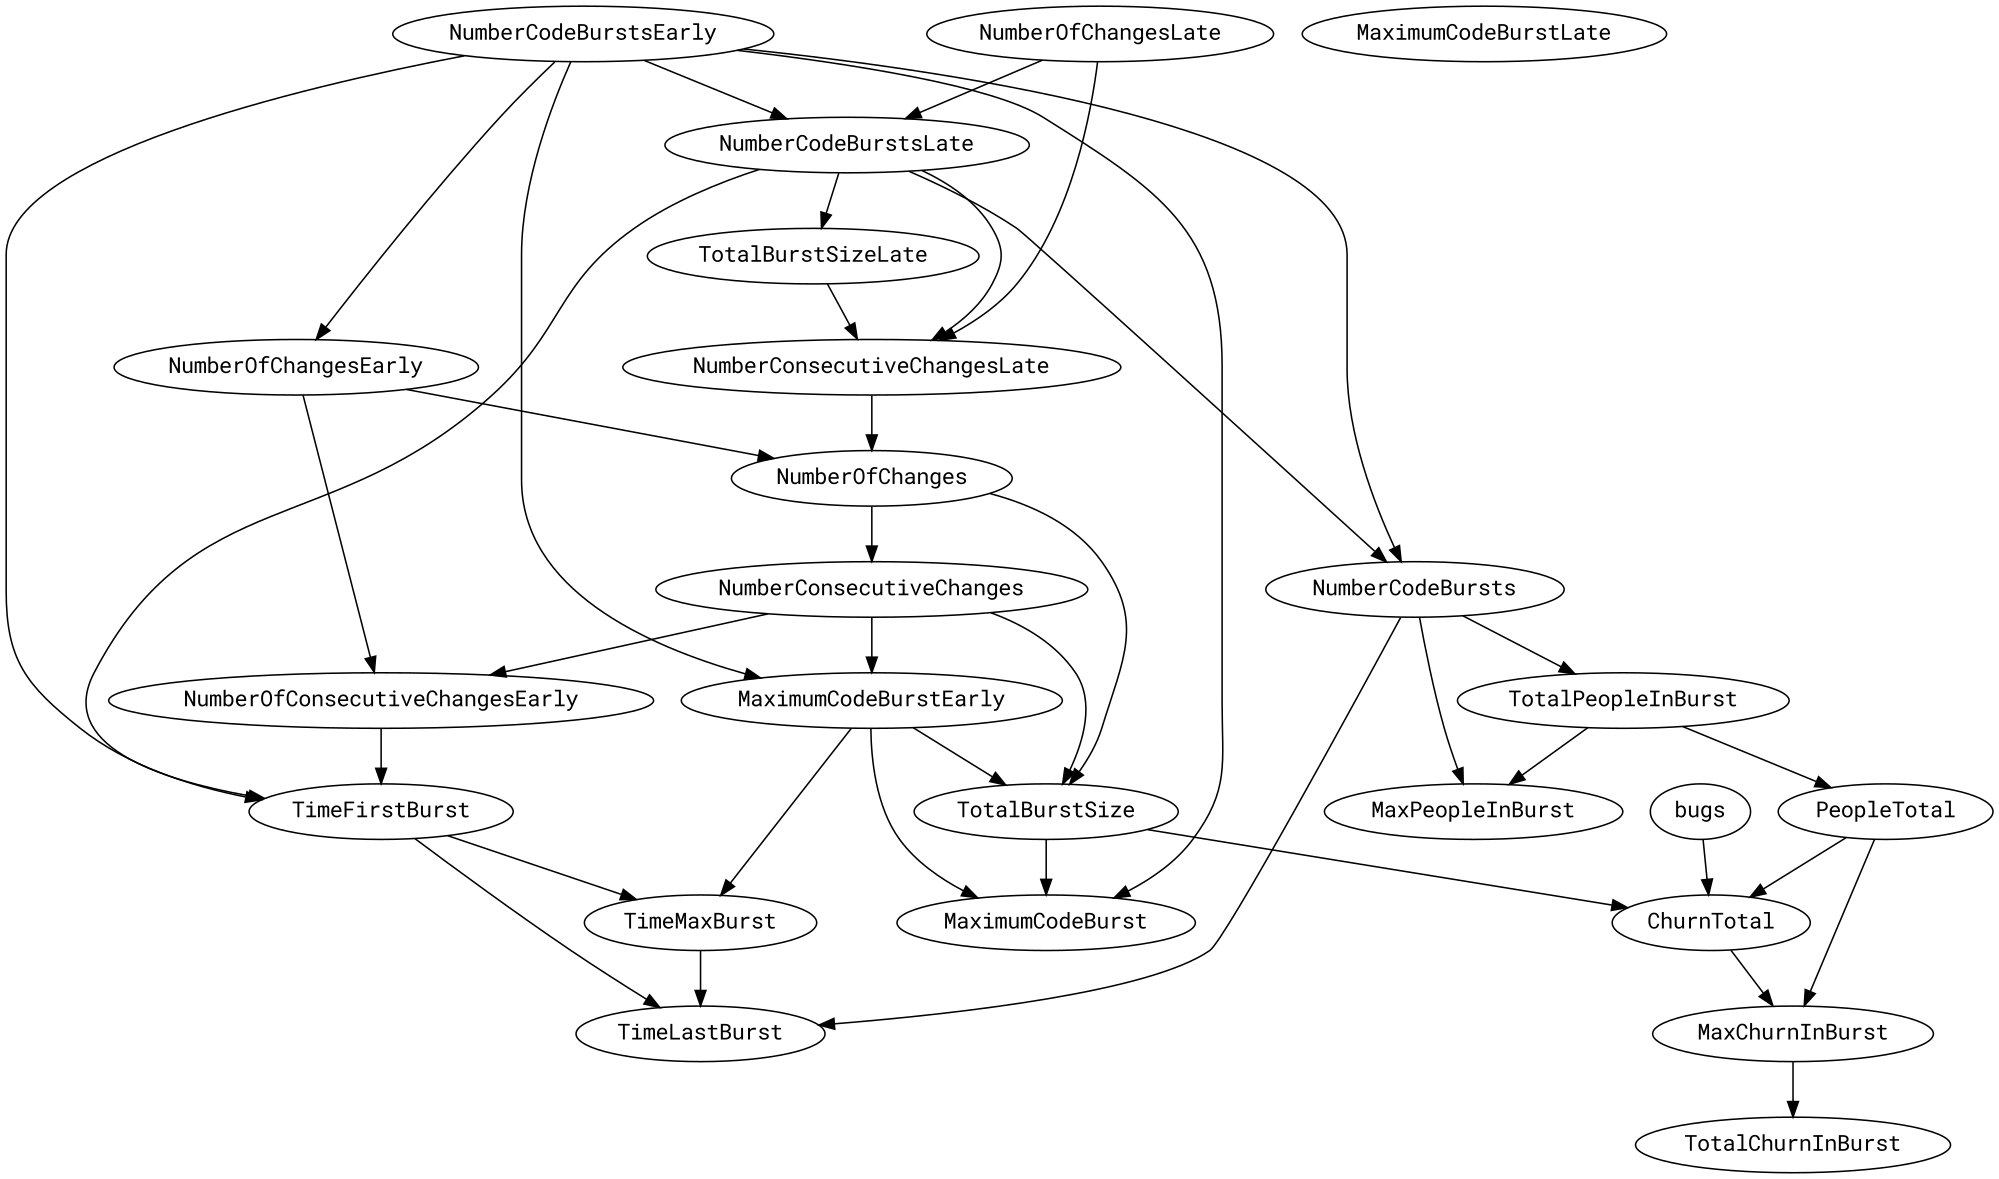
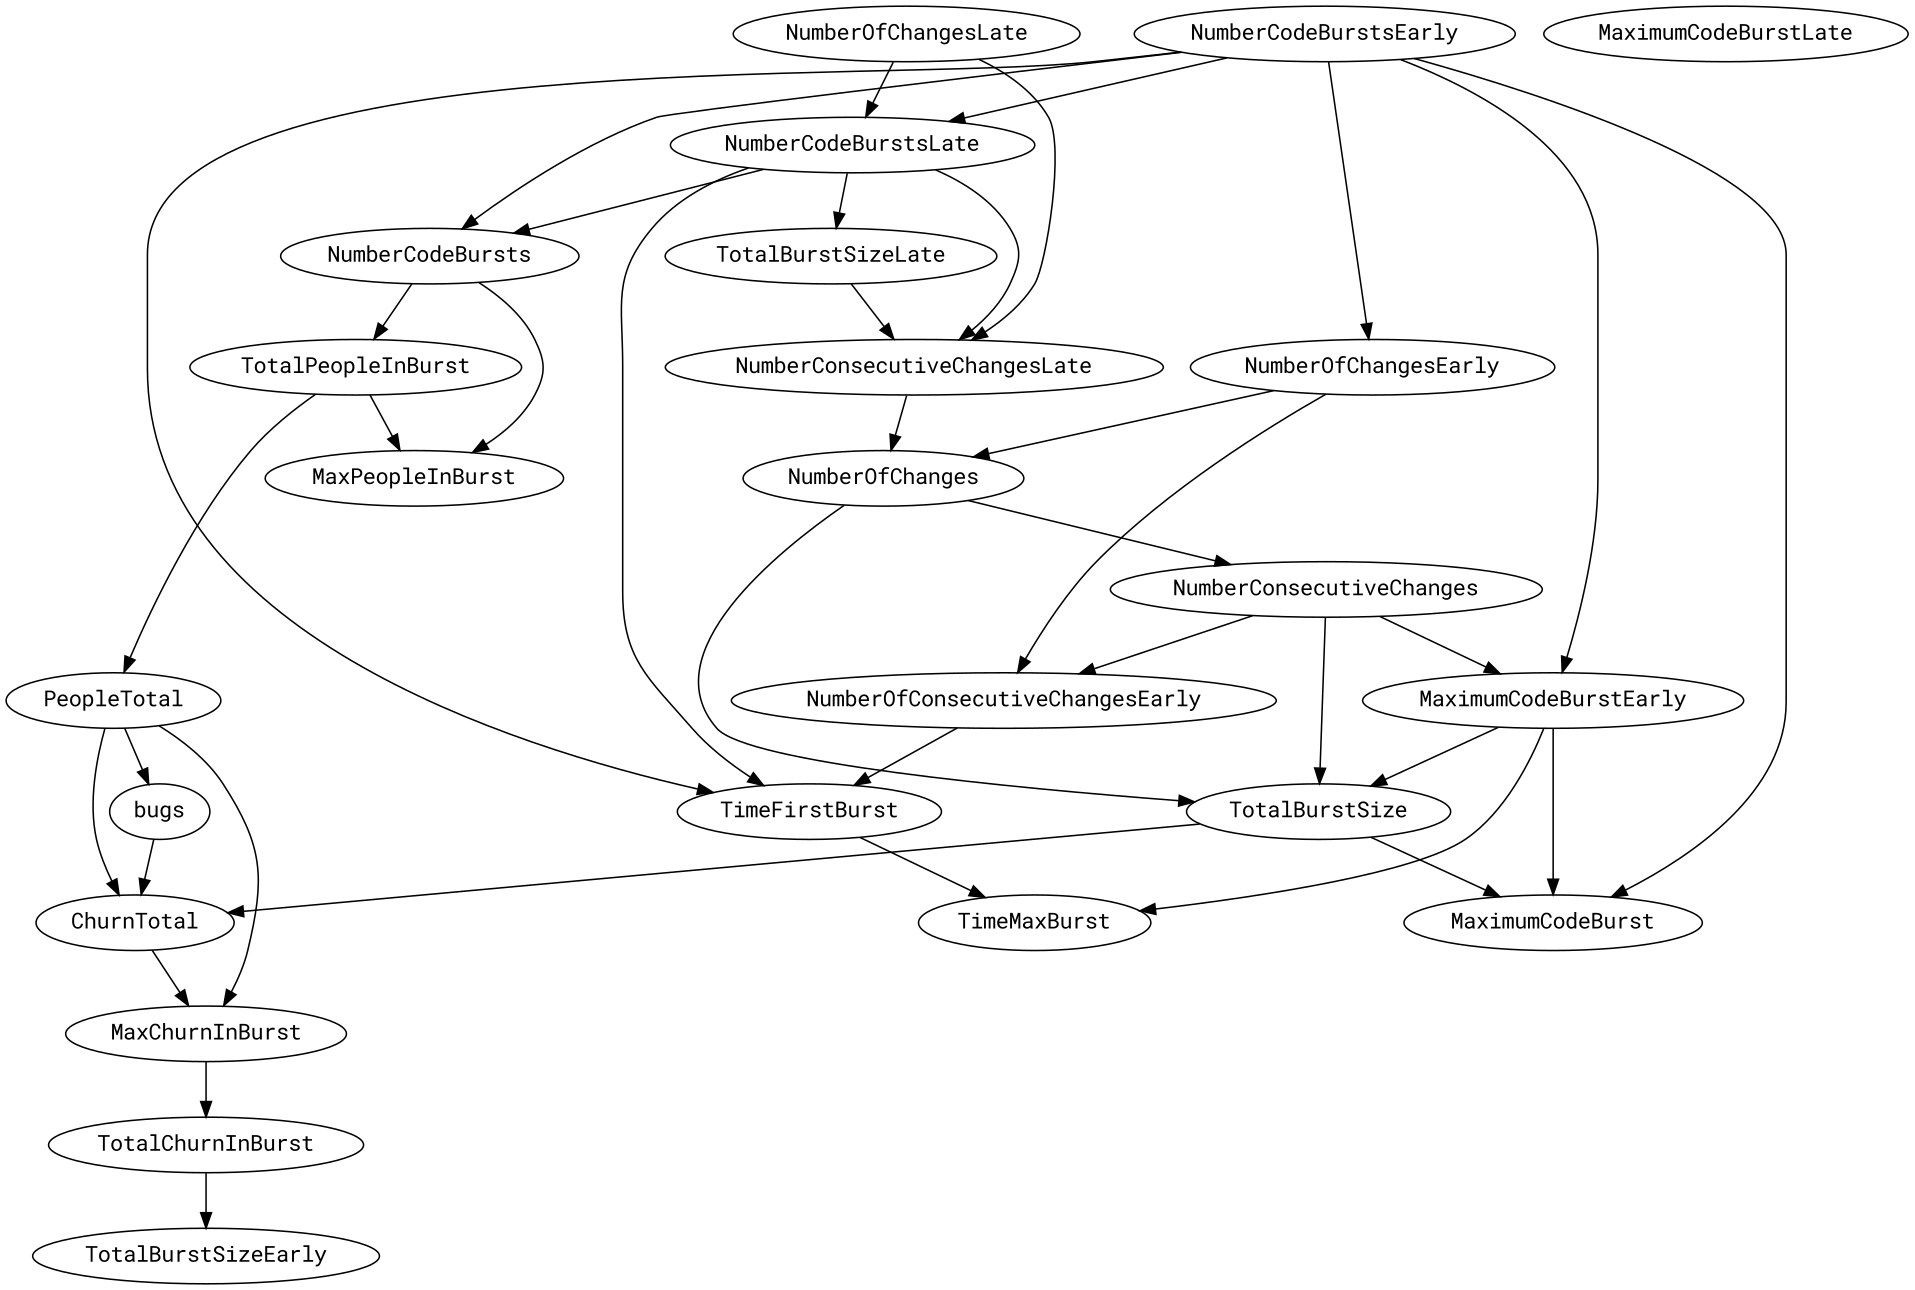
none -> (134, 749)
(701, 1034) -> none
none -> (206, 1256)
